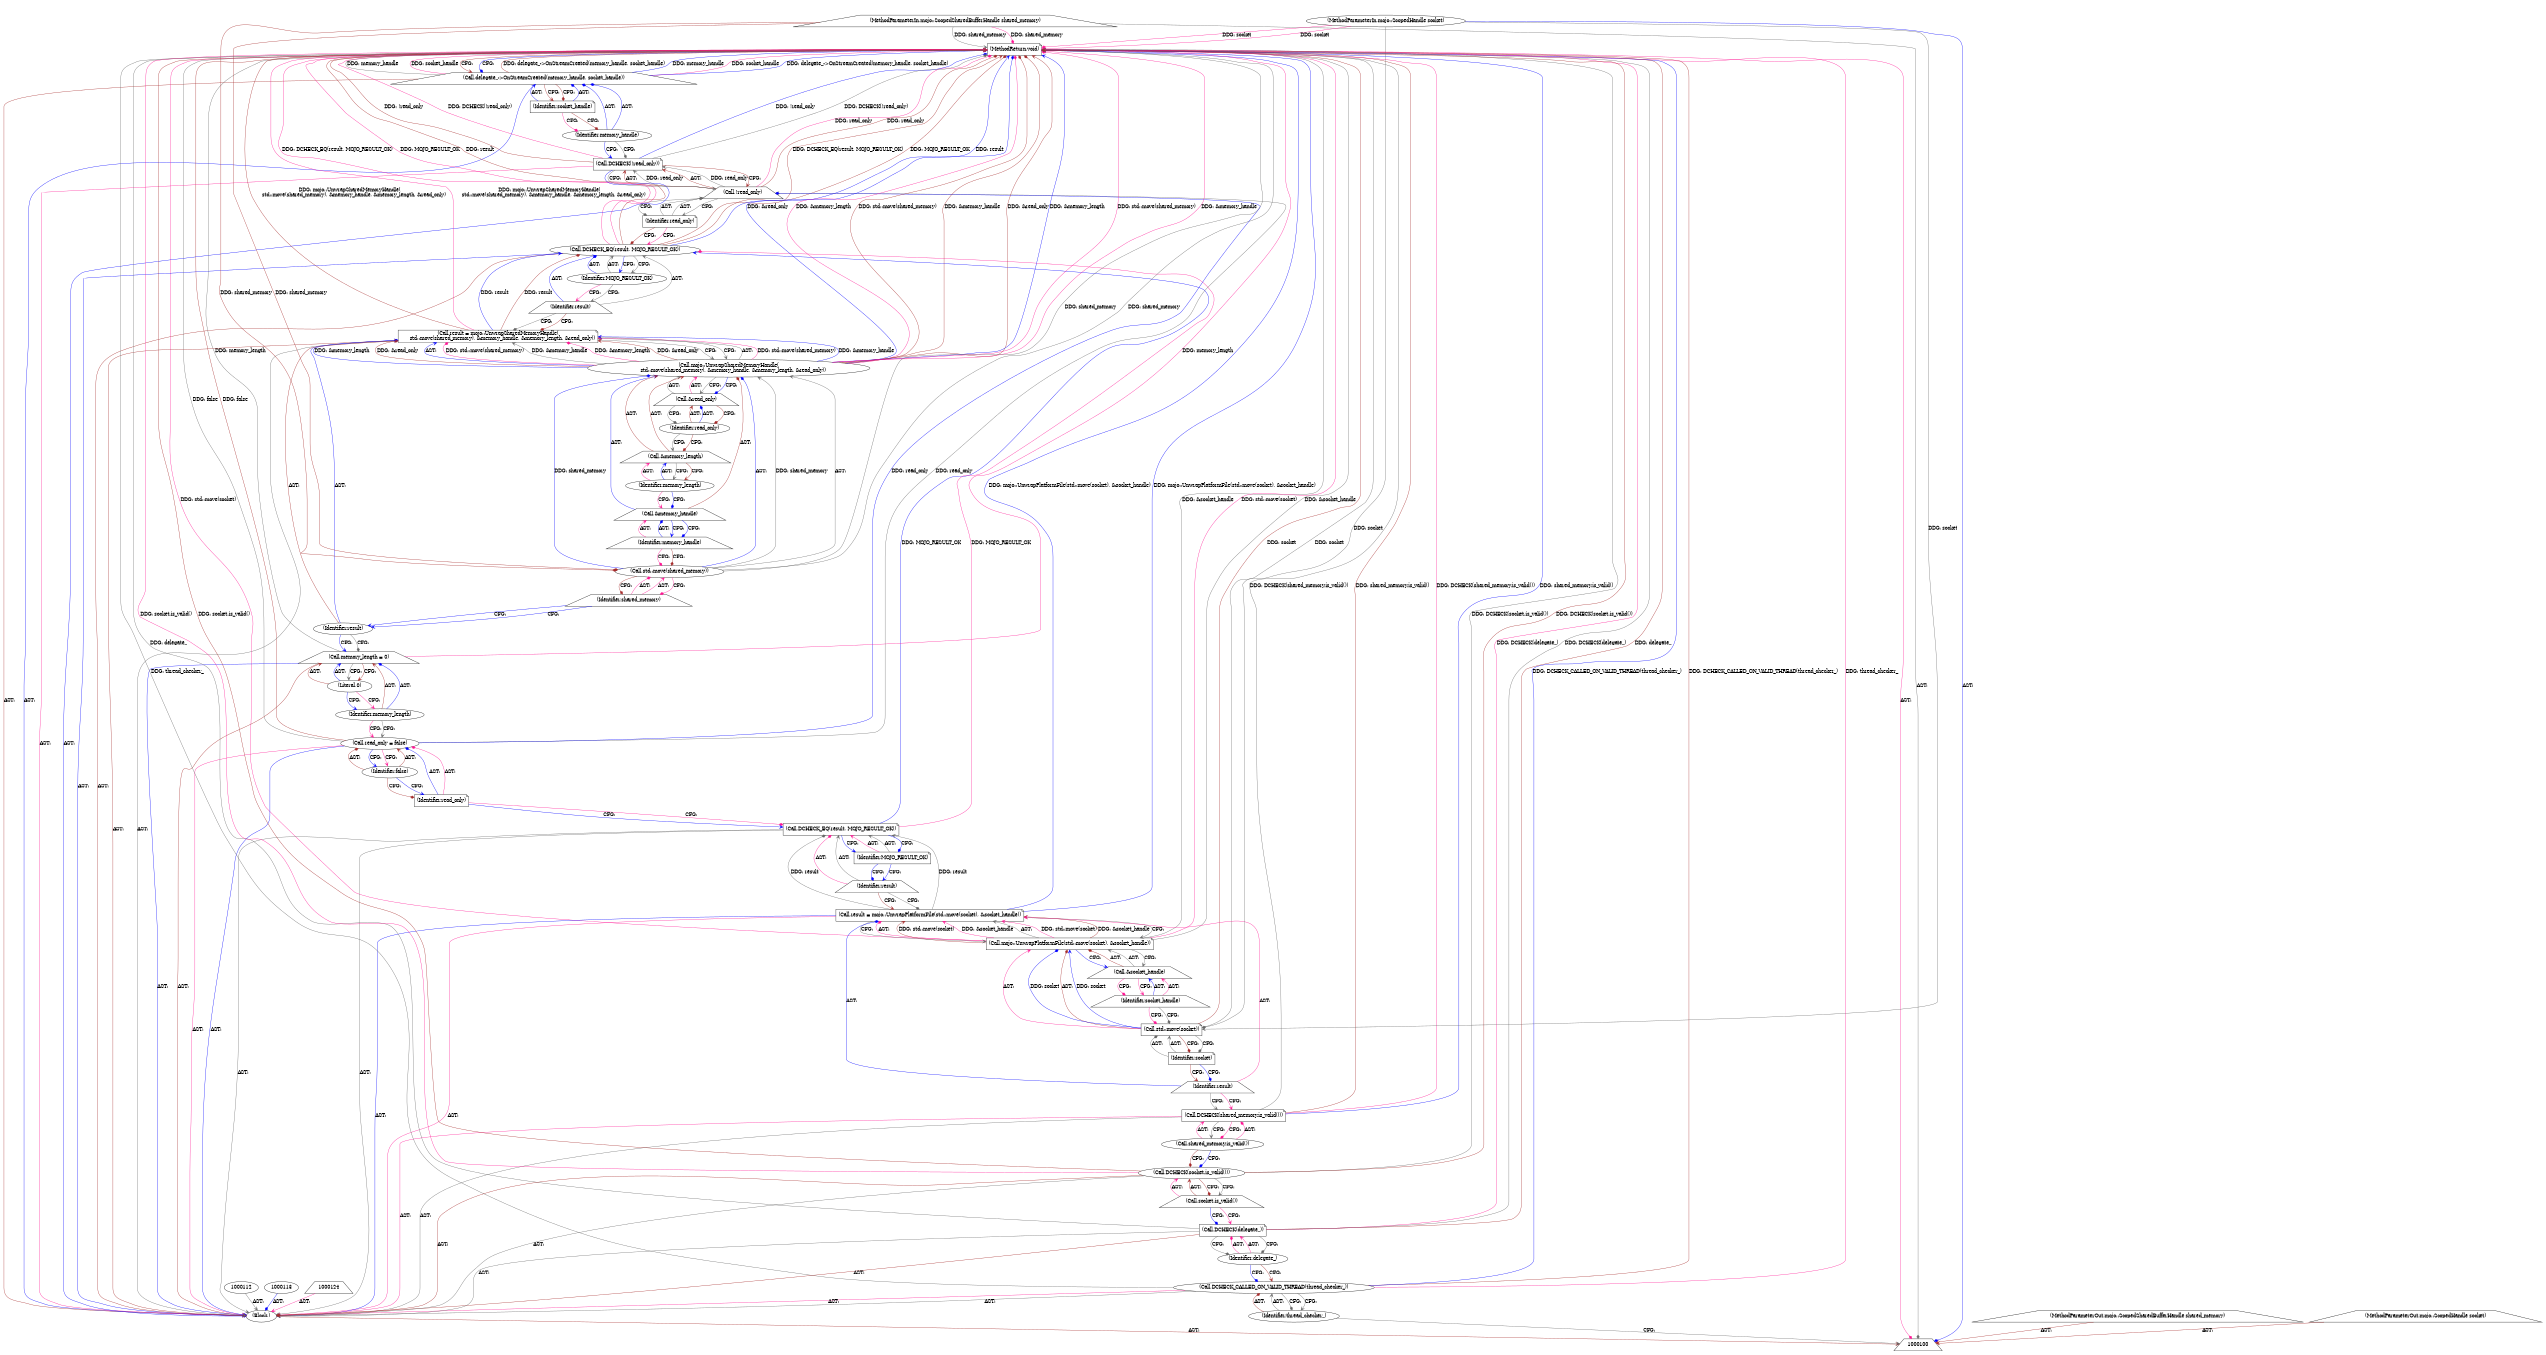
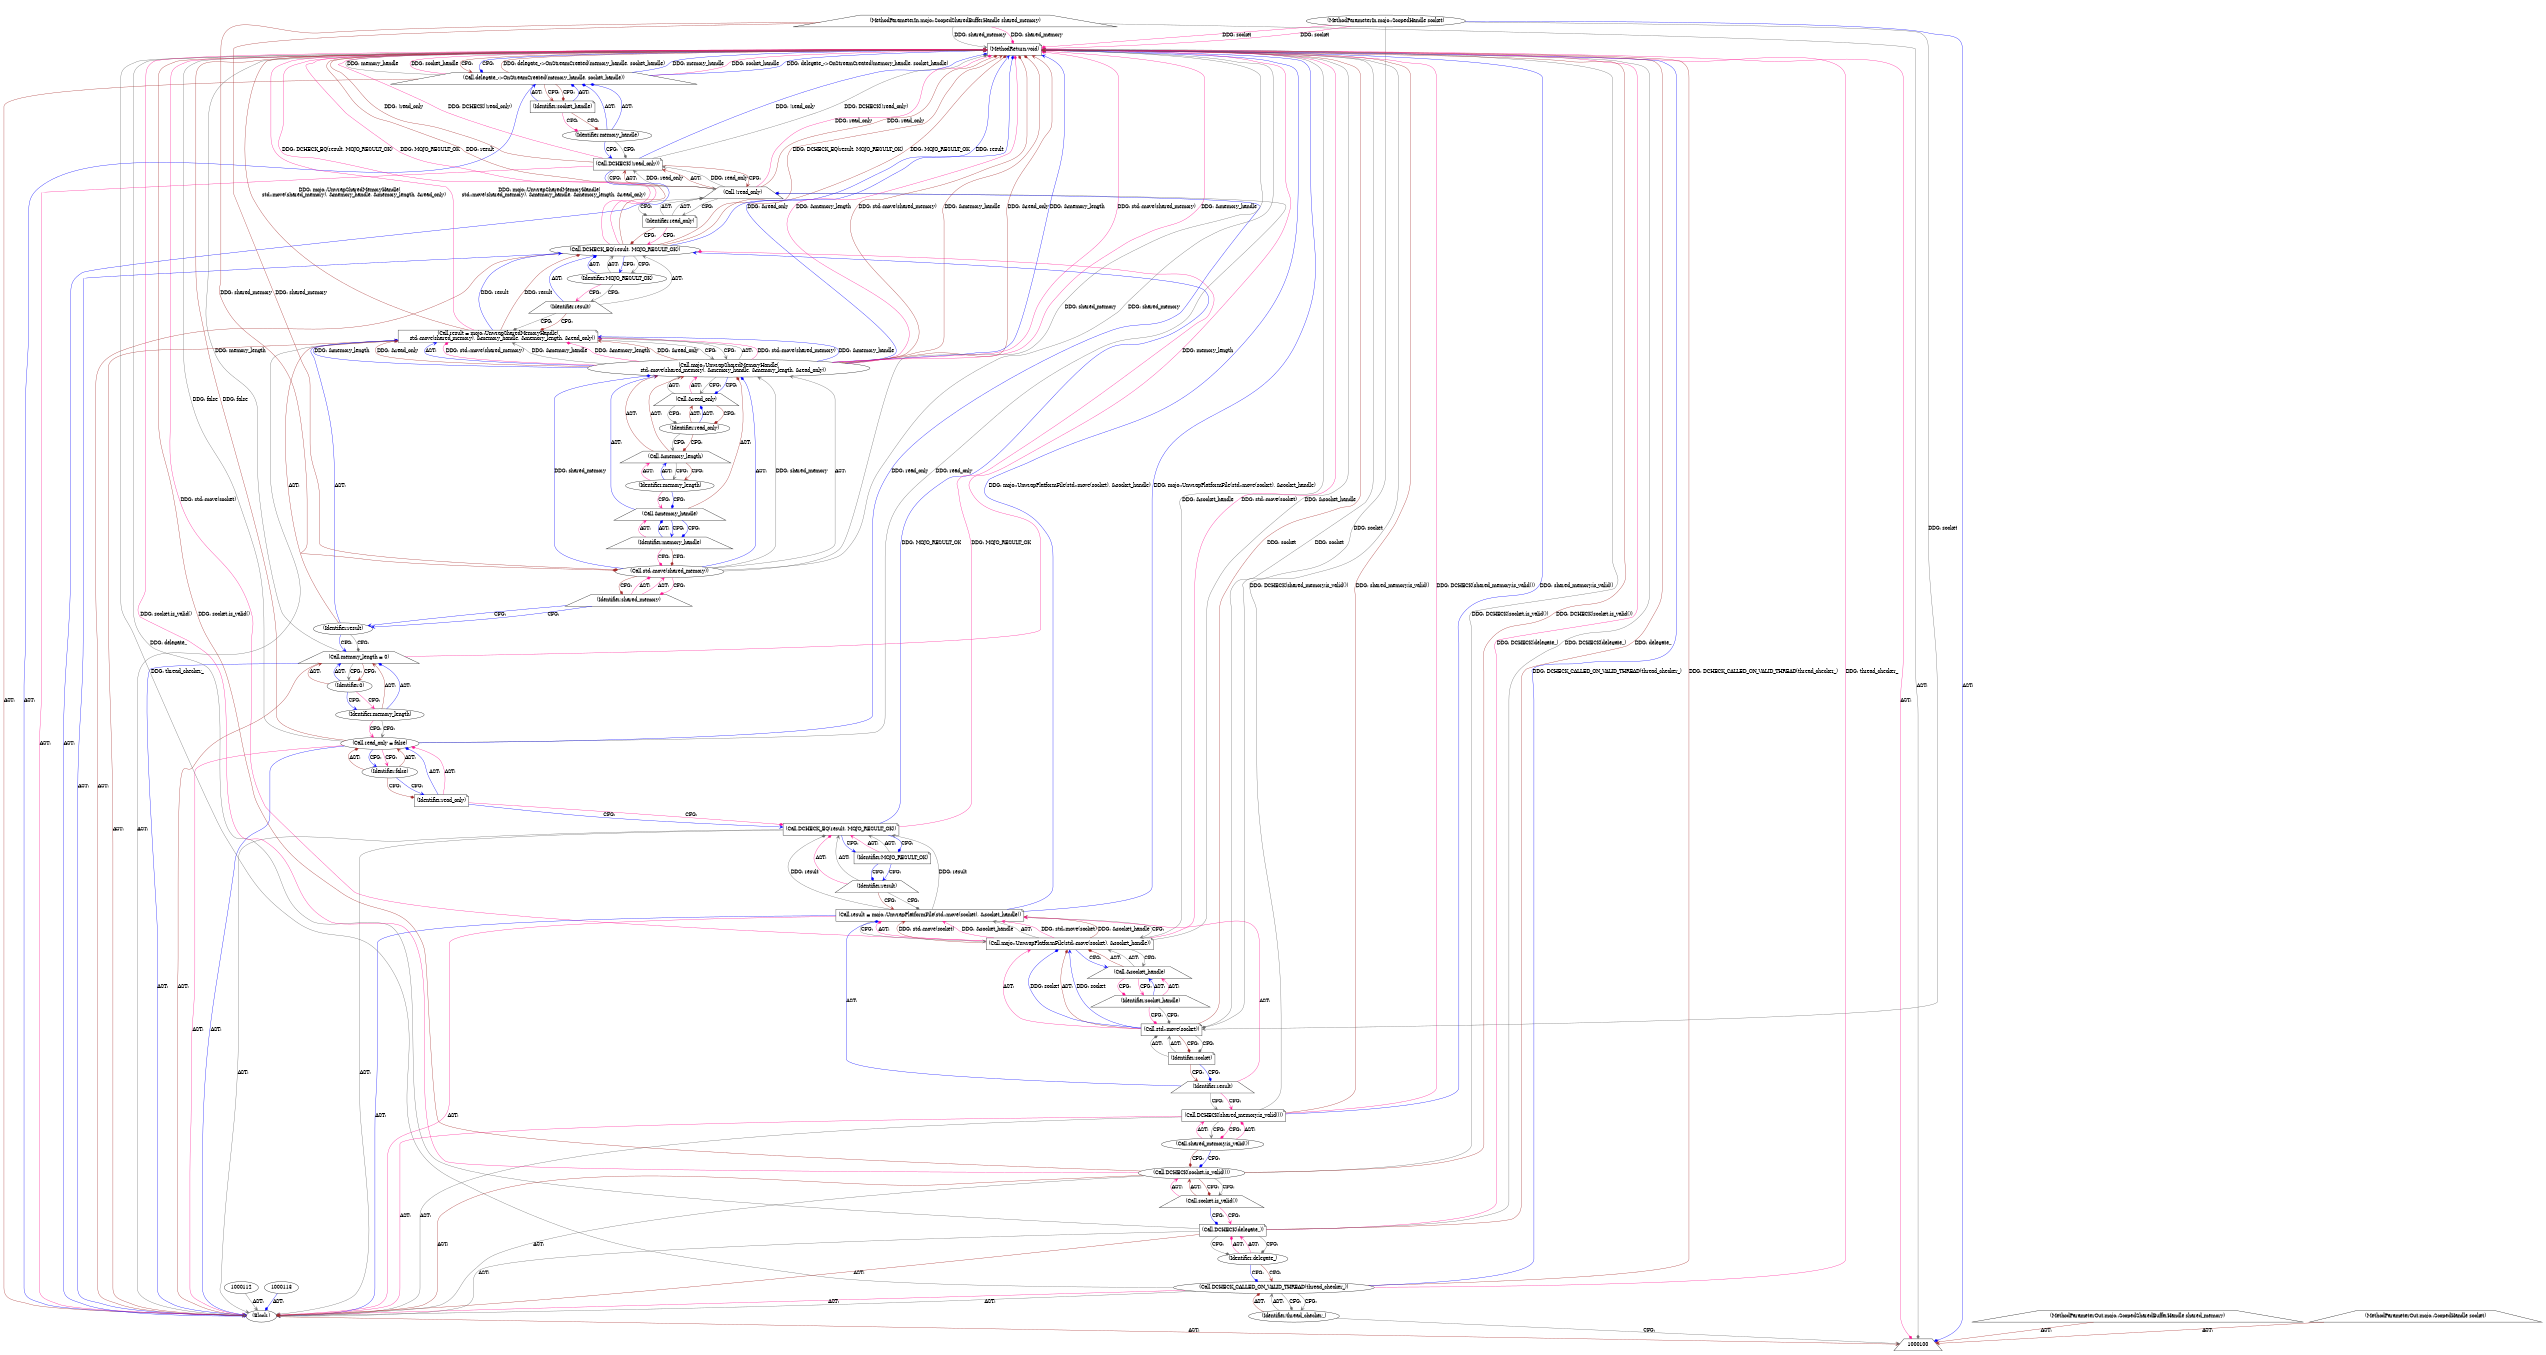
(350, 686) -> (350, 686)
(329, 1288) -> none
